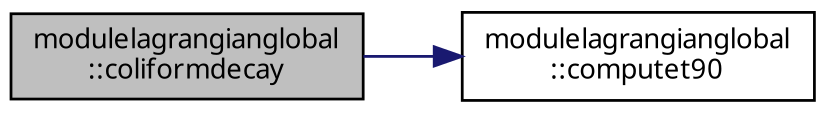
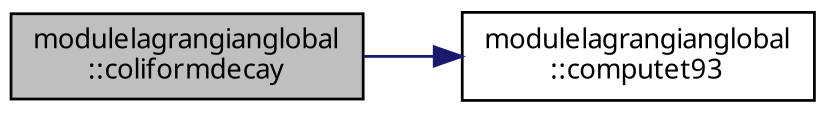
(638, 56) -> (638, 56)
